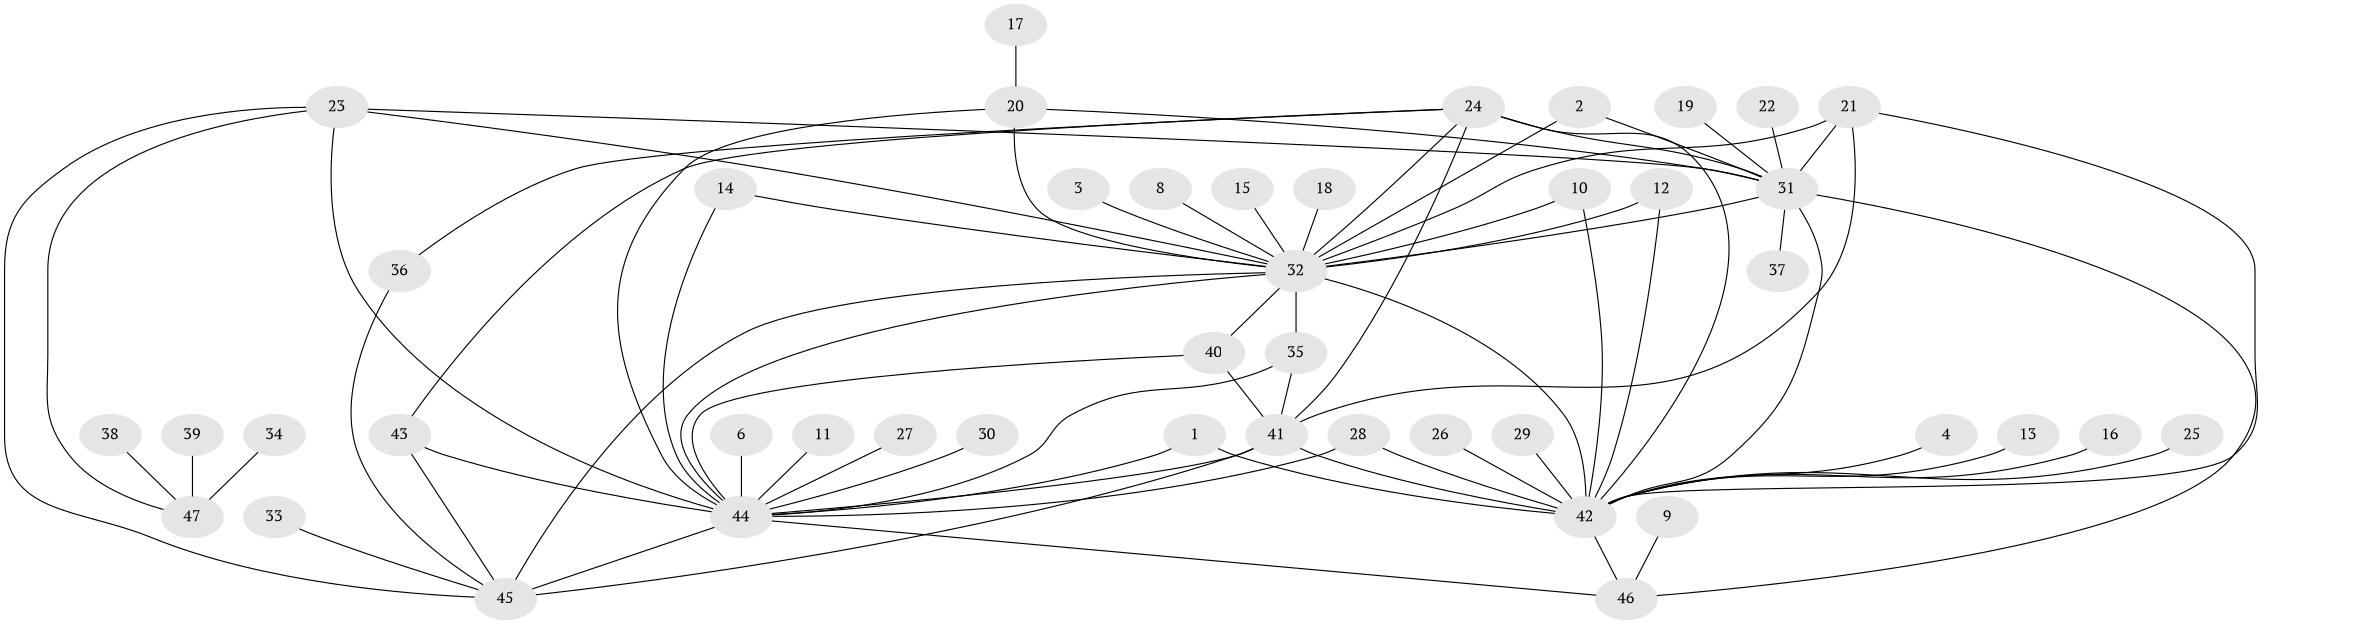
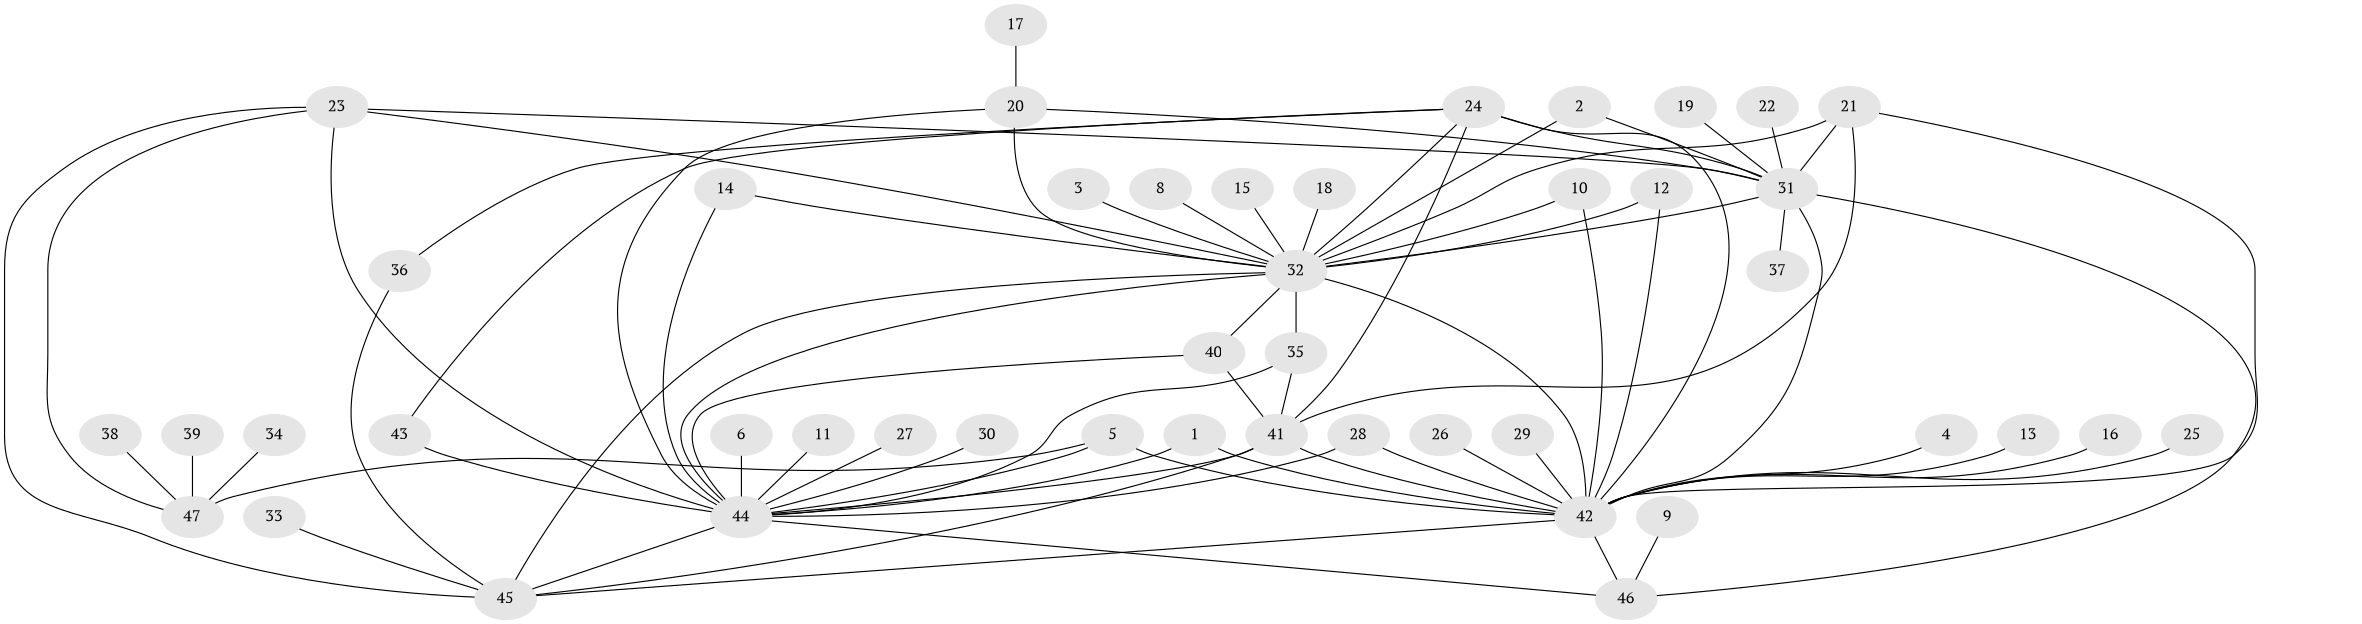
none -> (1113, 435)
(453, 517) -> (1046, 558)
